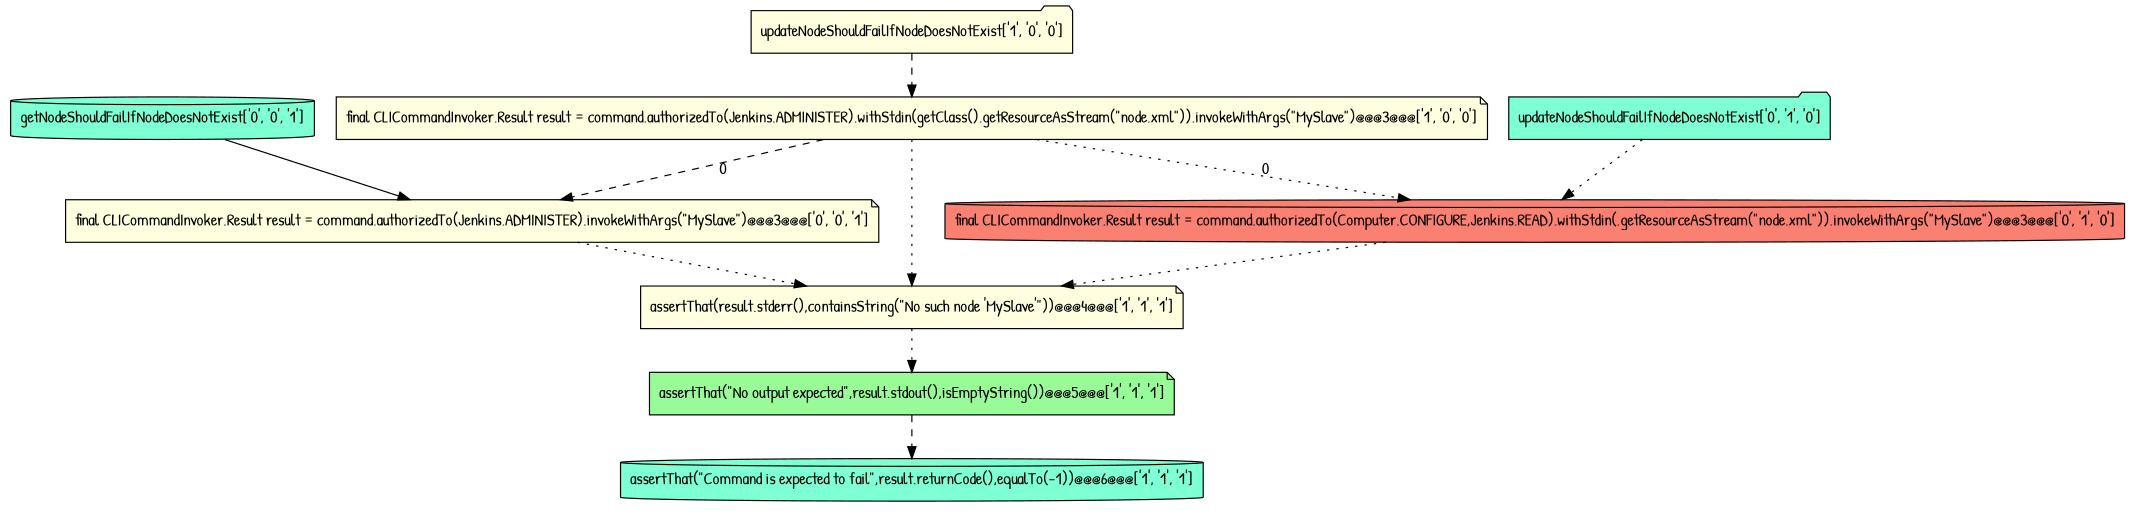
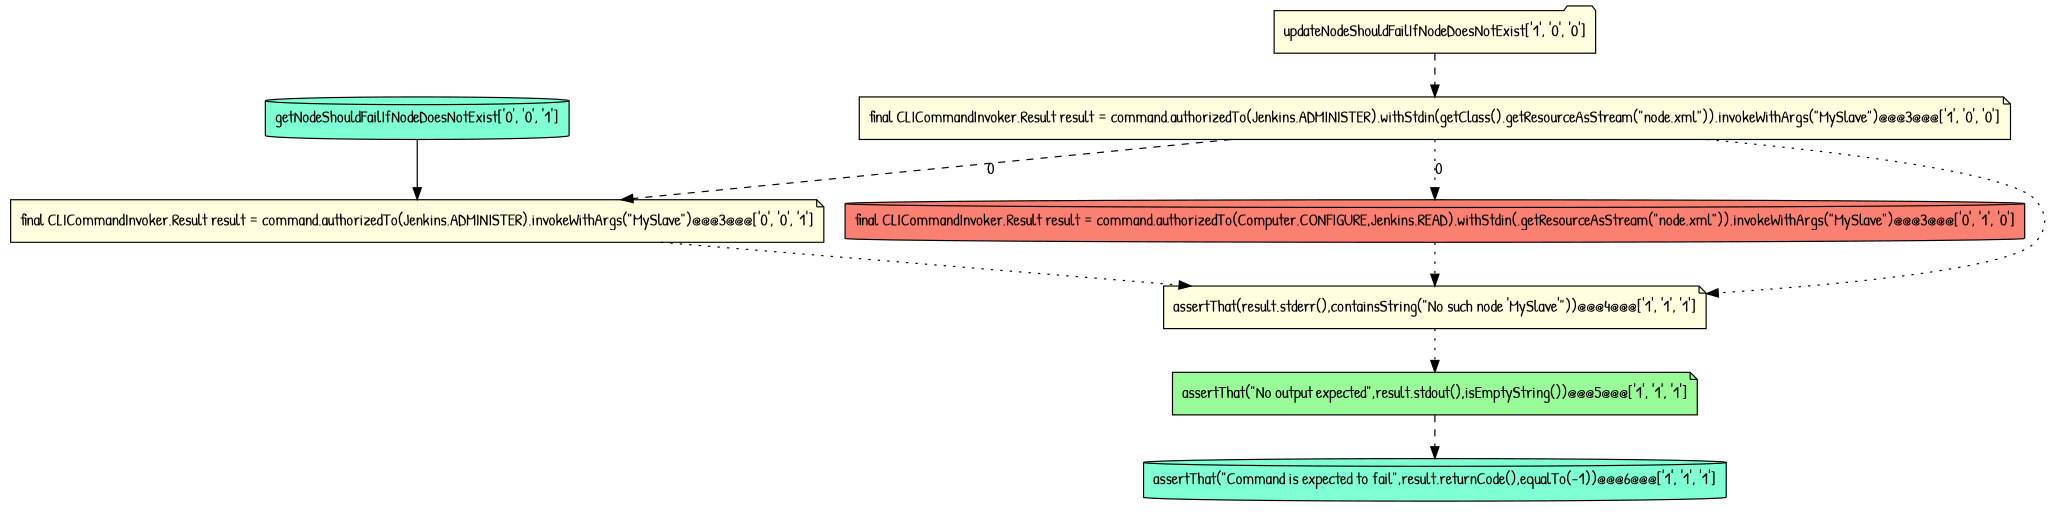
(1669, 118) -> none
